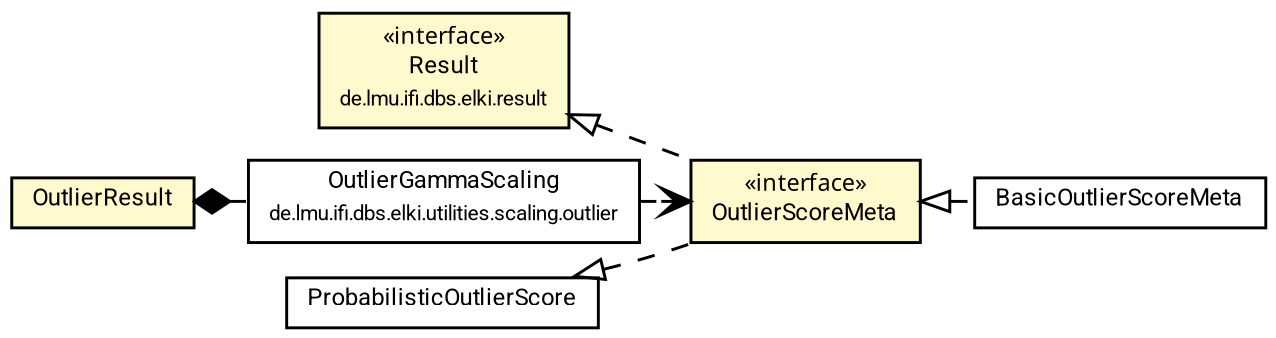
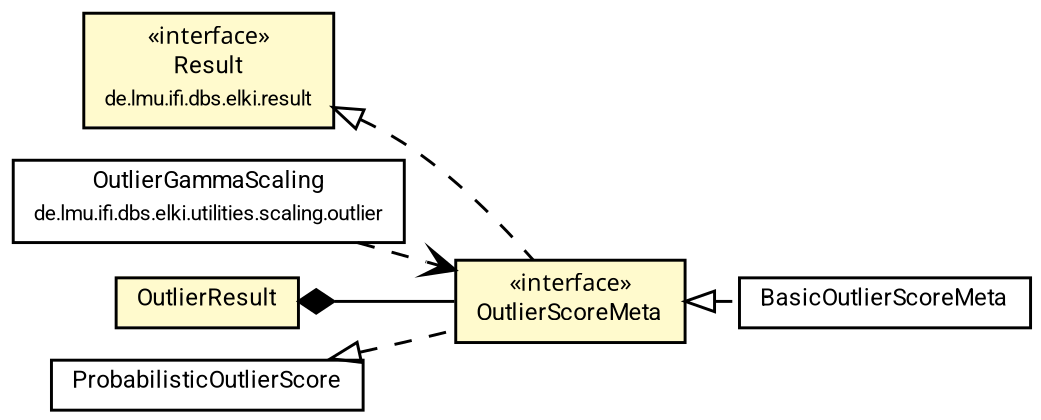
(238, 201) -> (394, 301)
